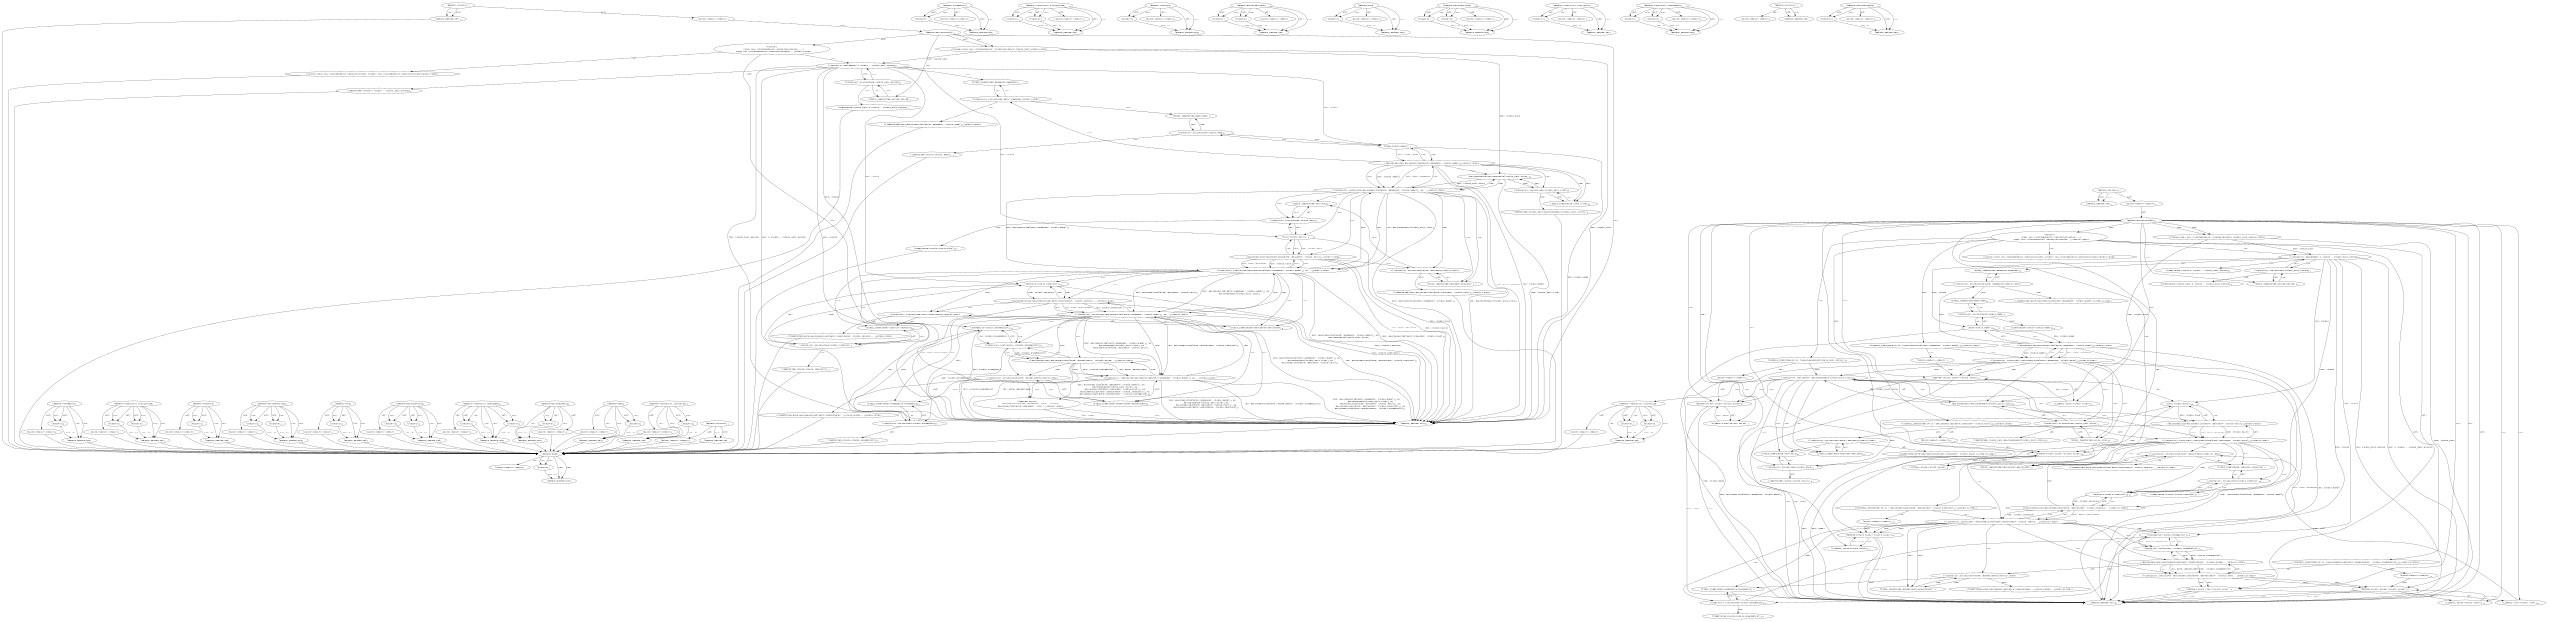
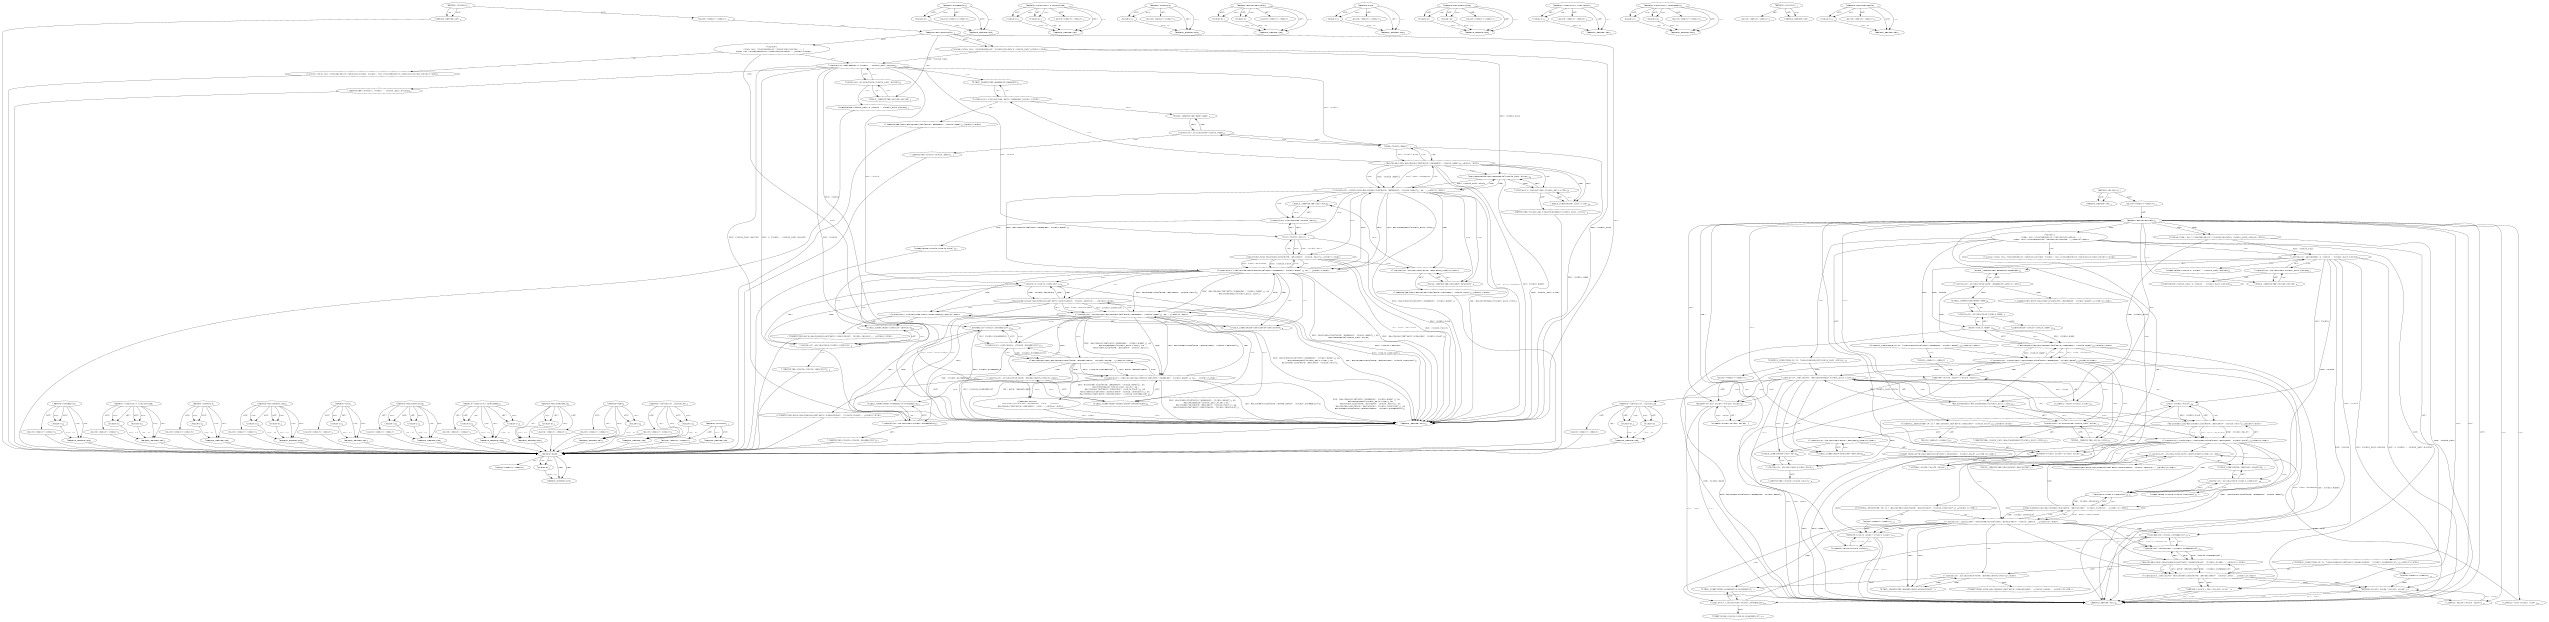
(2371, 593) -> none
